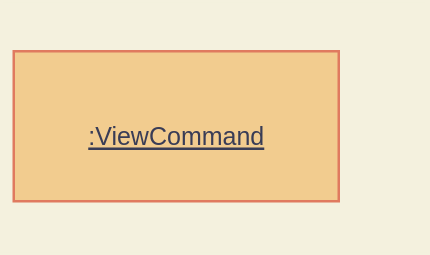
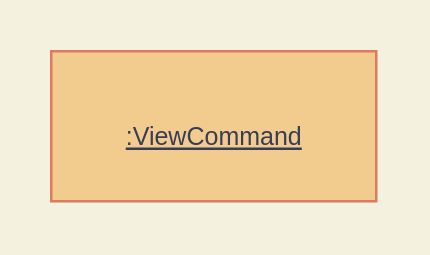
(176, 126) -> (214, 126)
